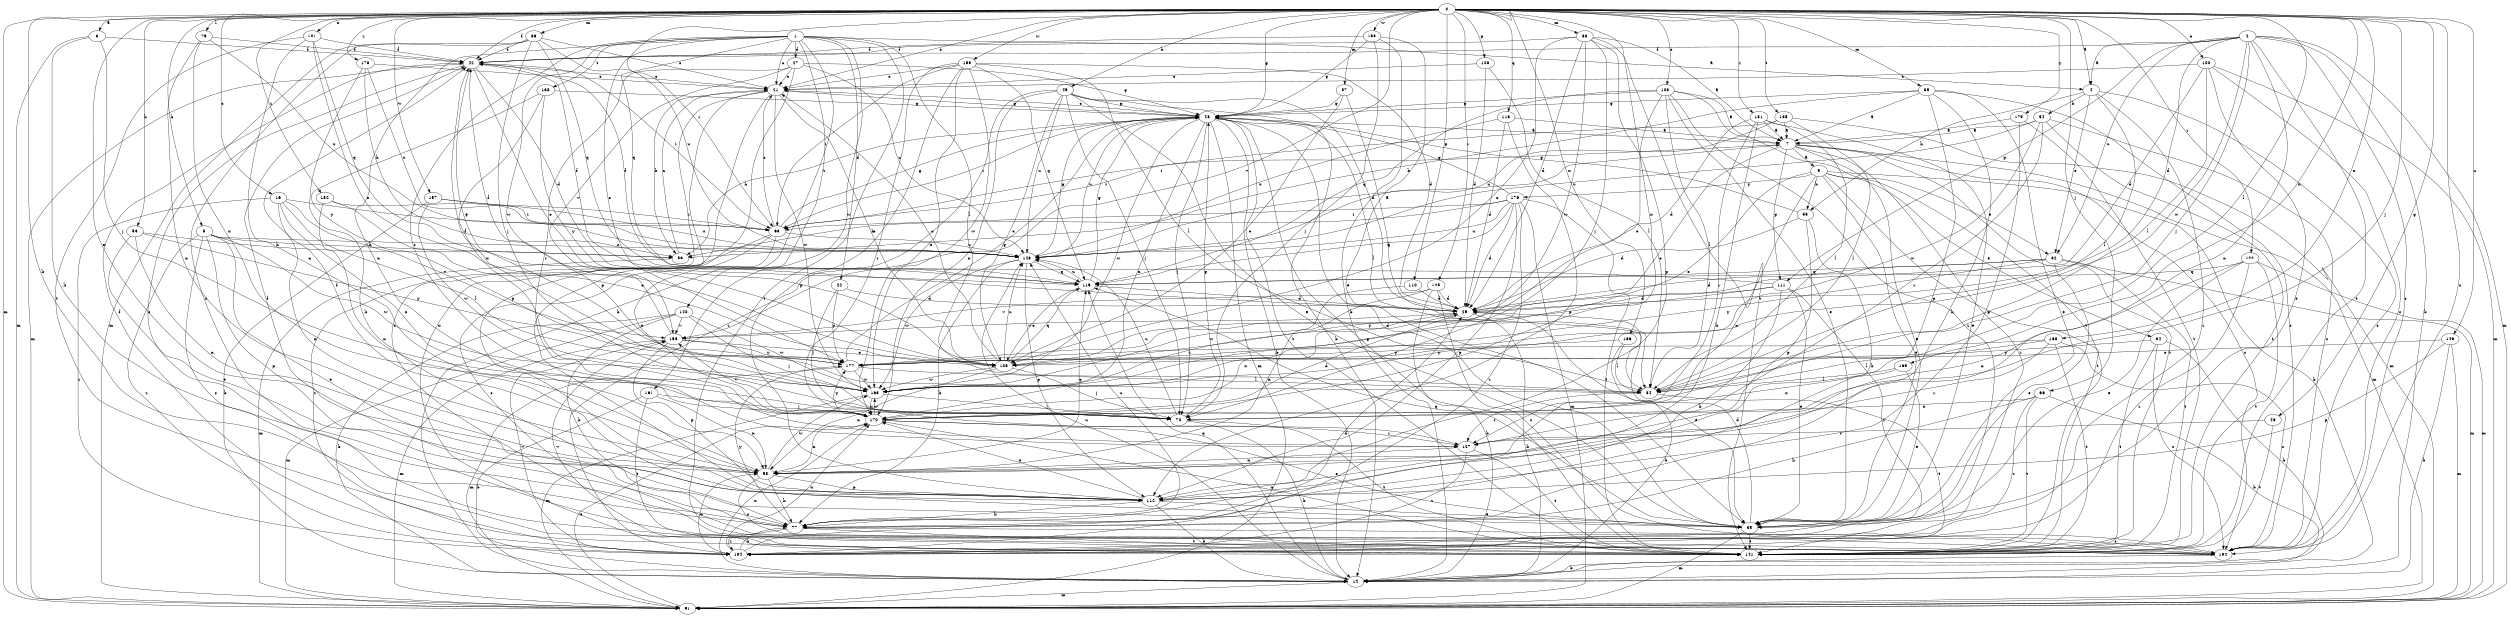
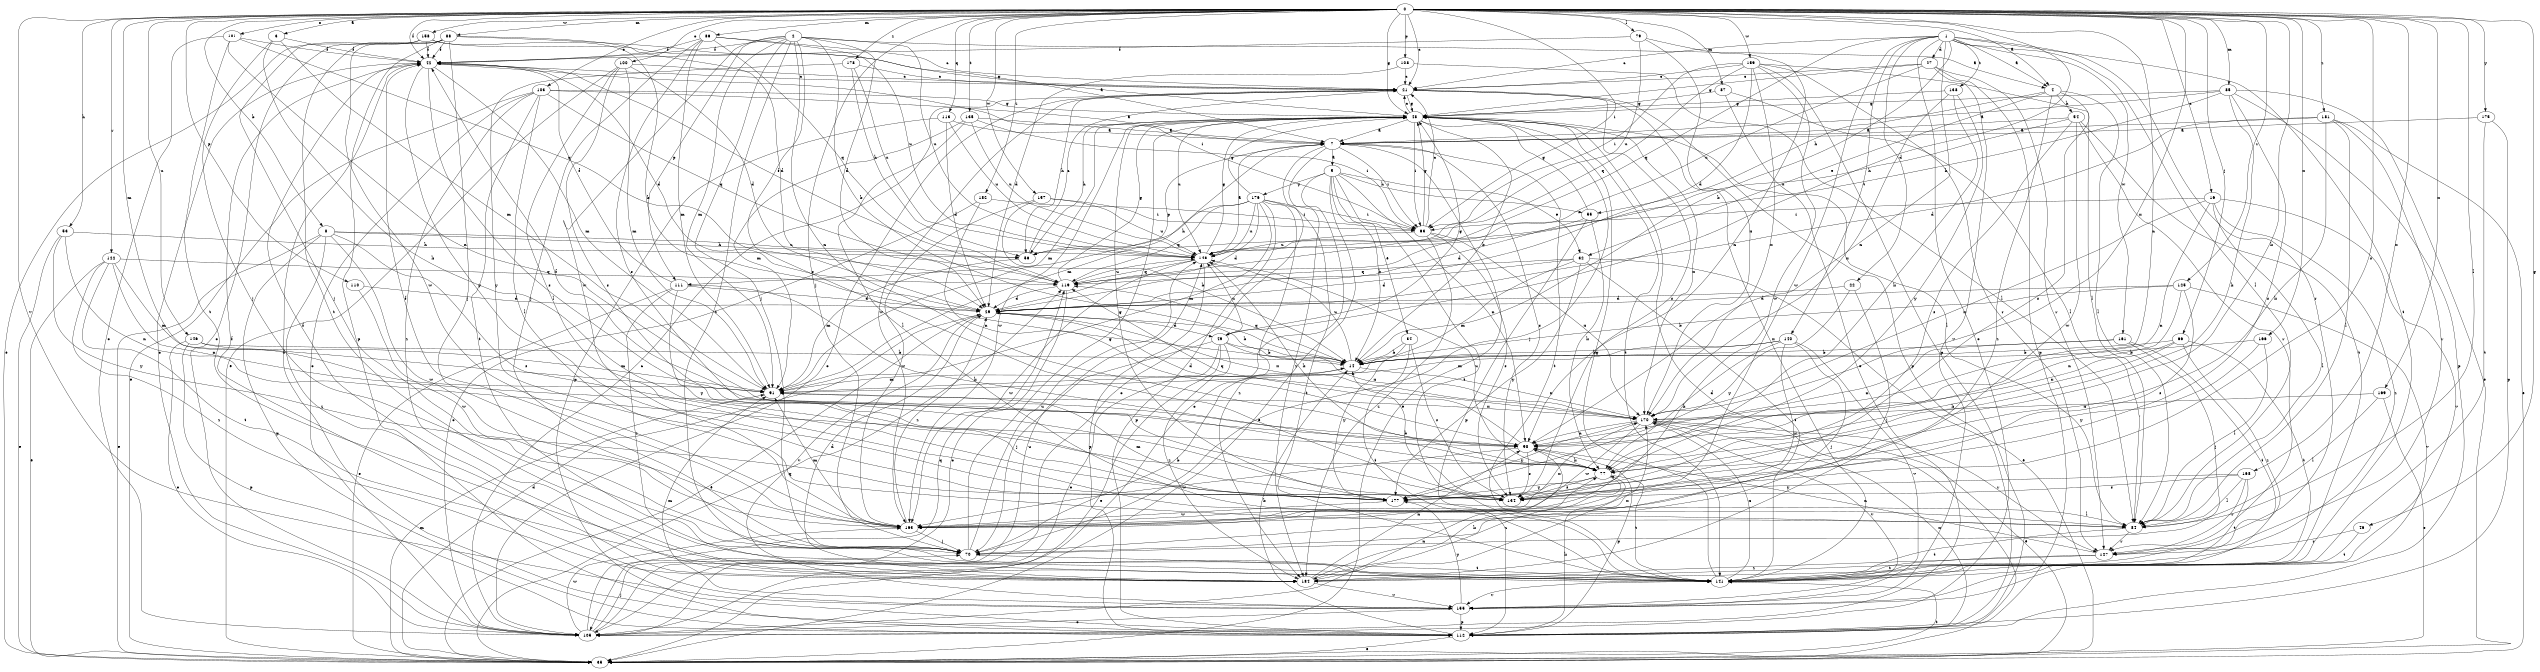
(2122, 105) -> (952, 184)
(1322, 121) -> (1146, 323)
